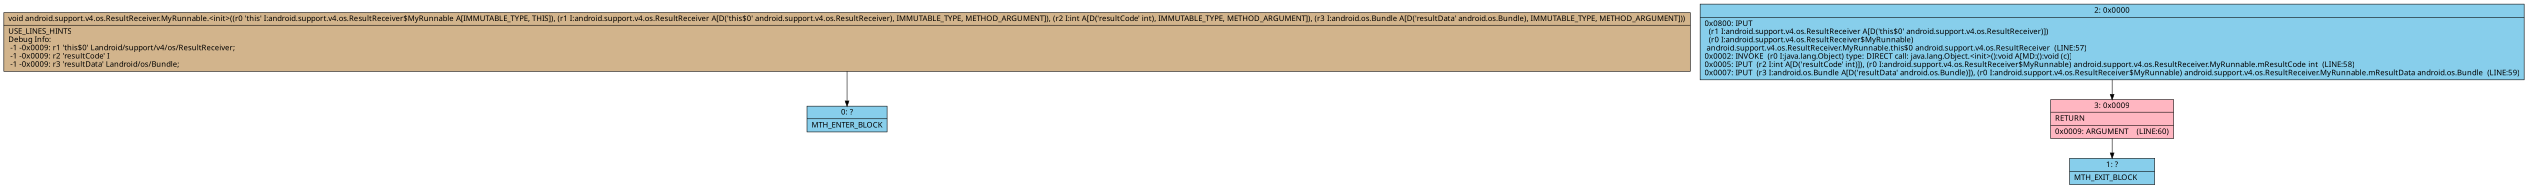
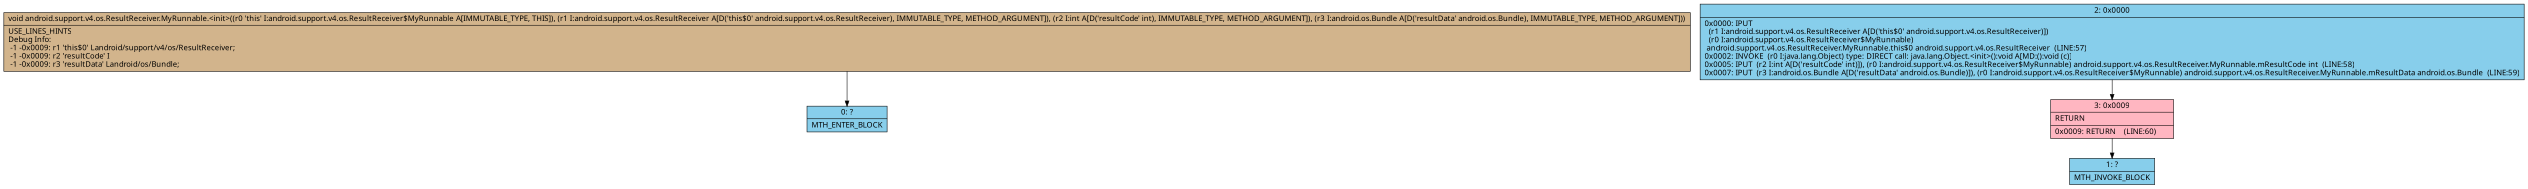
(1731, 24) -> (1731, 24)
(2112, 132) -> (2106, 132)
(2106, 178) -> (2112, 178)
